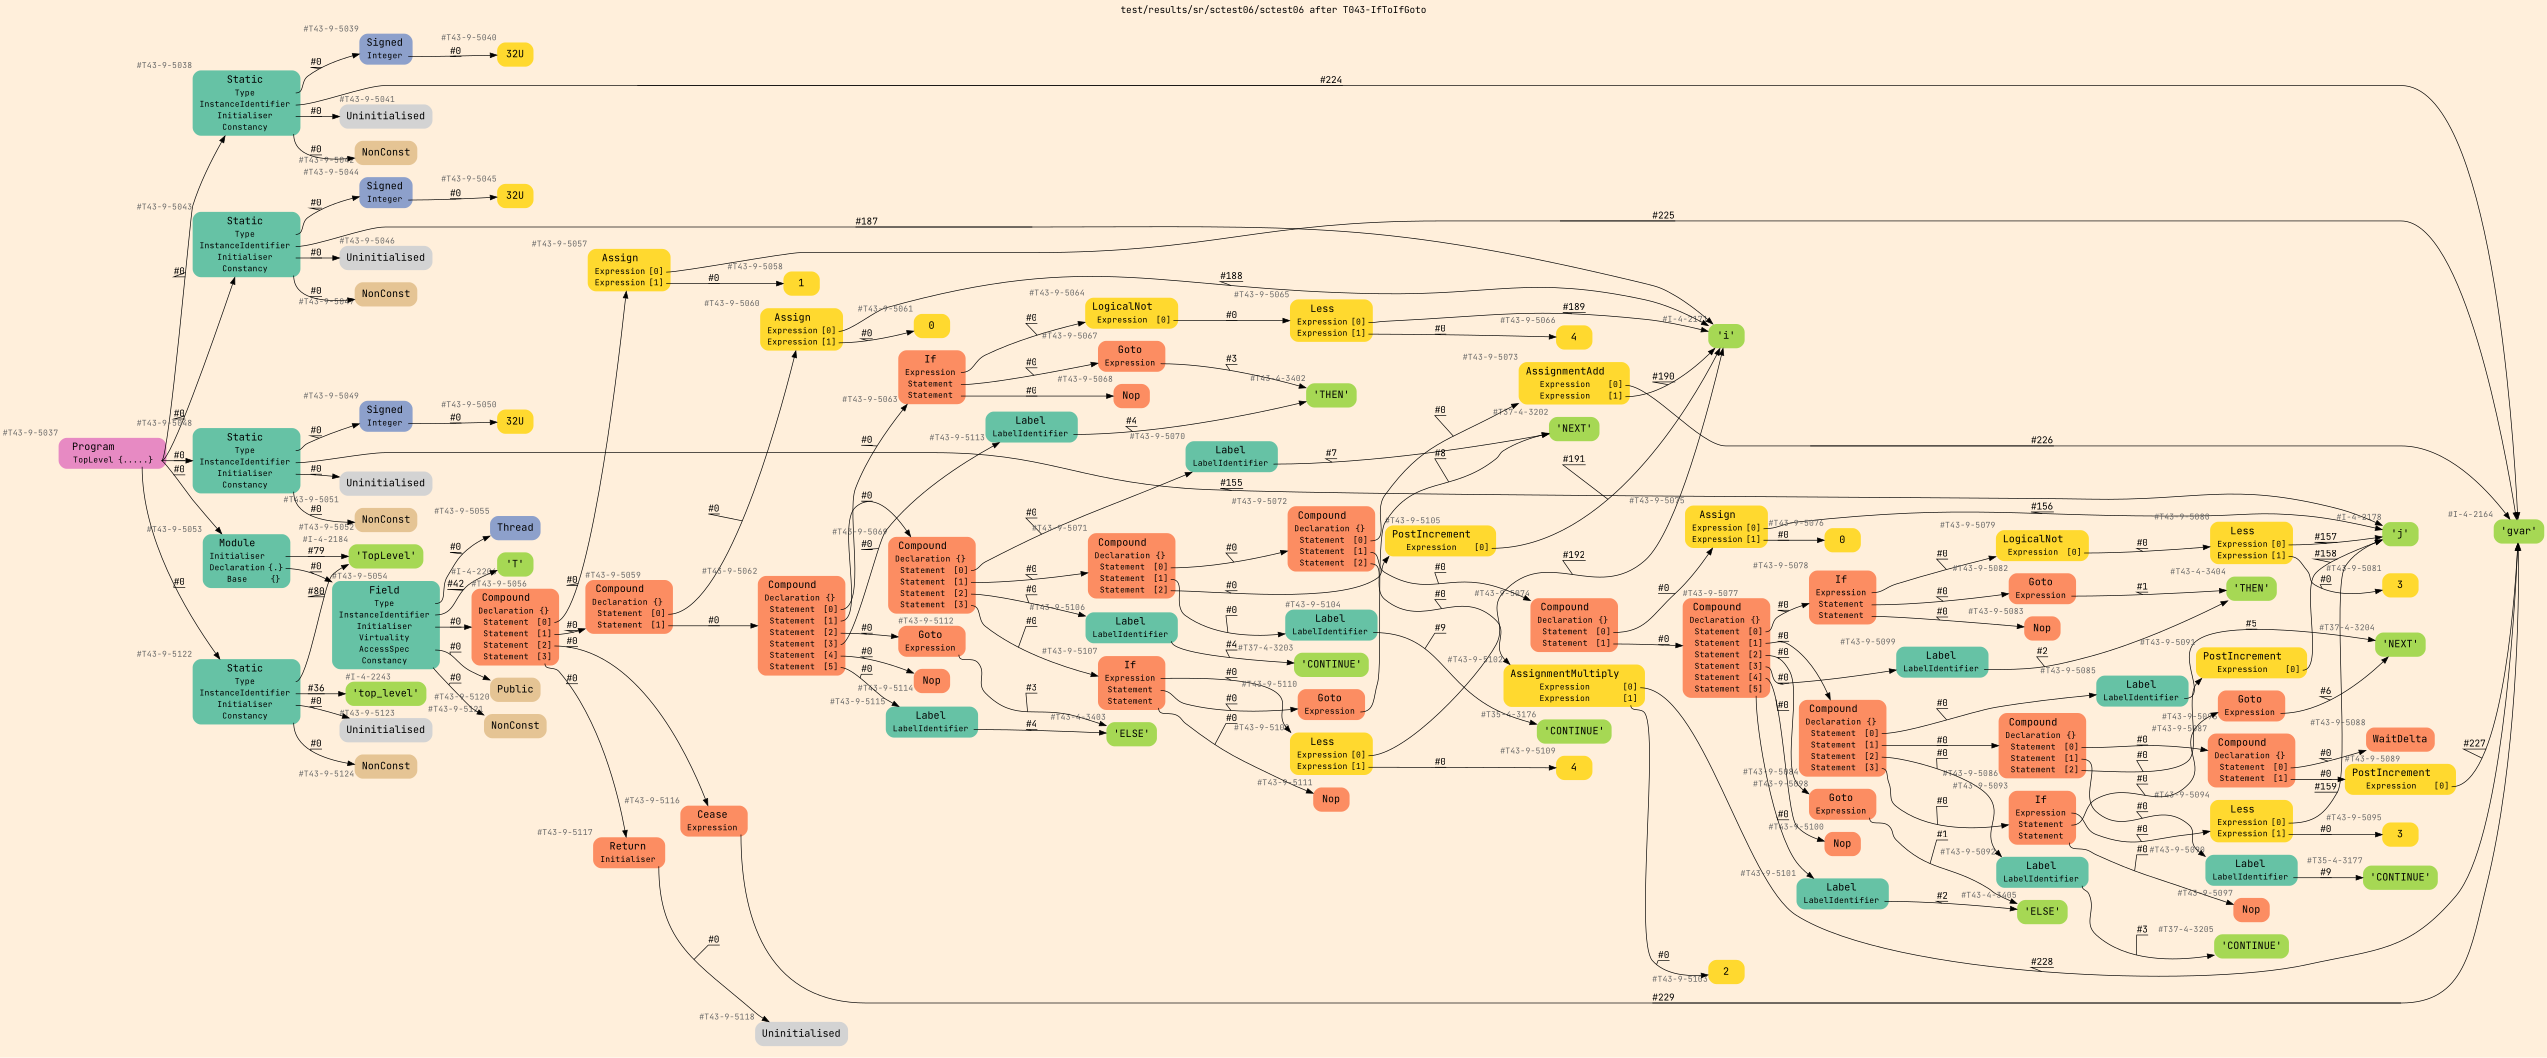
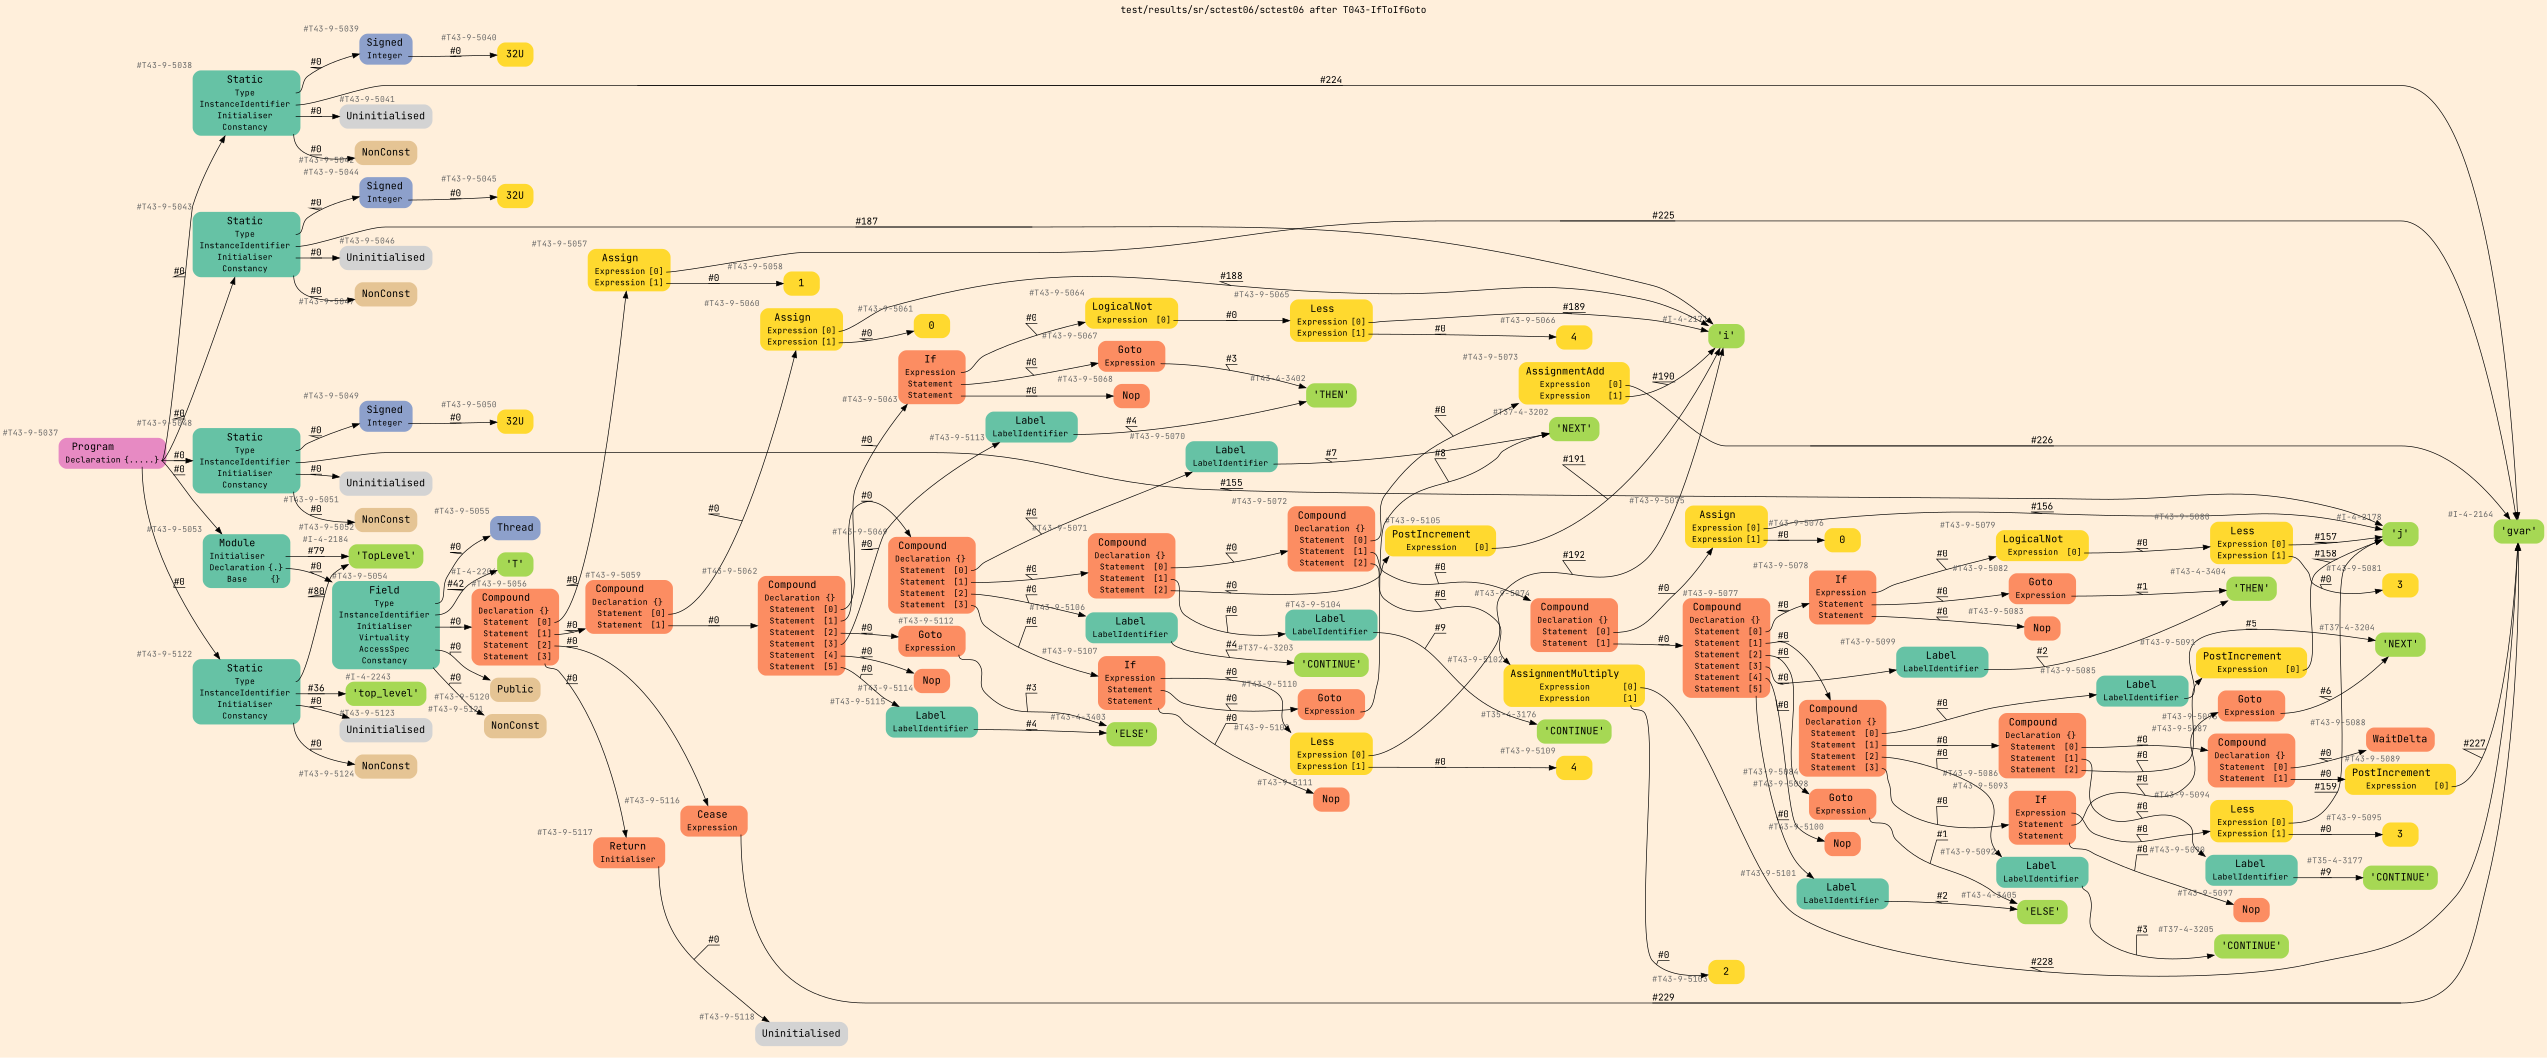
(94, 460) -> (93, 460)
